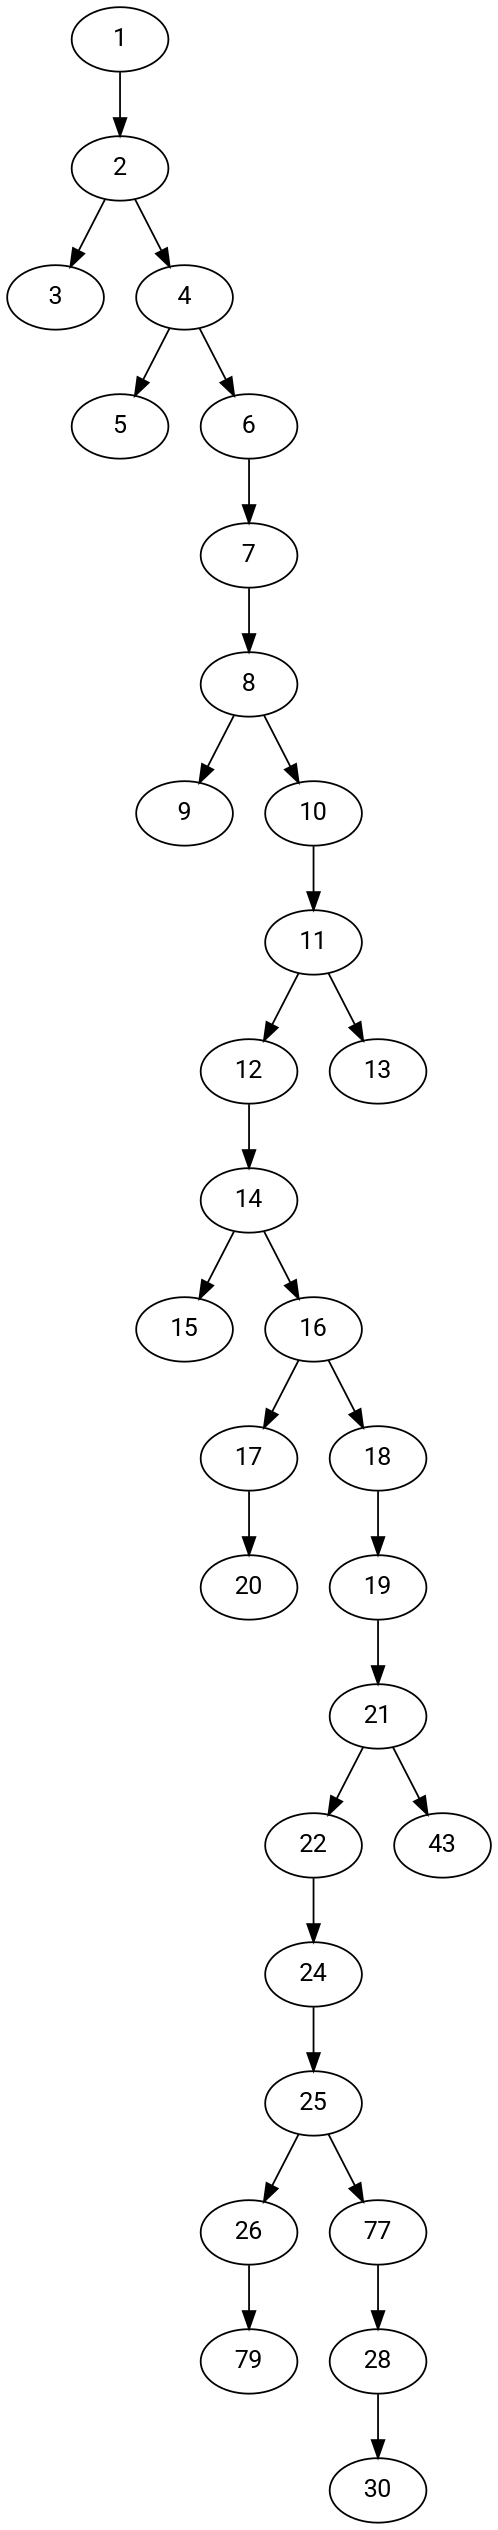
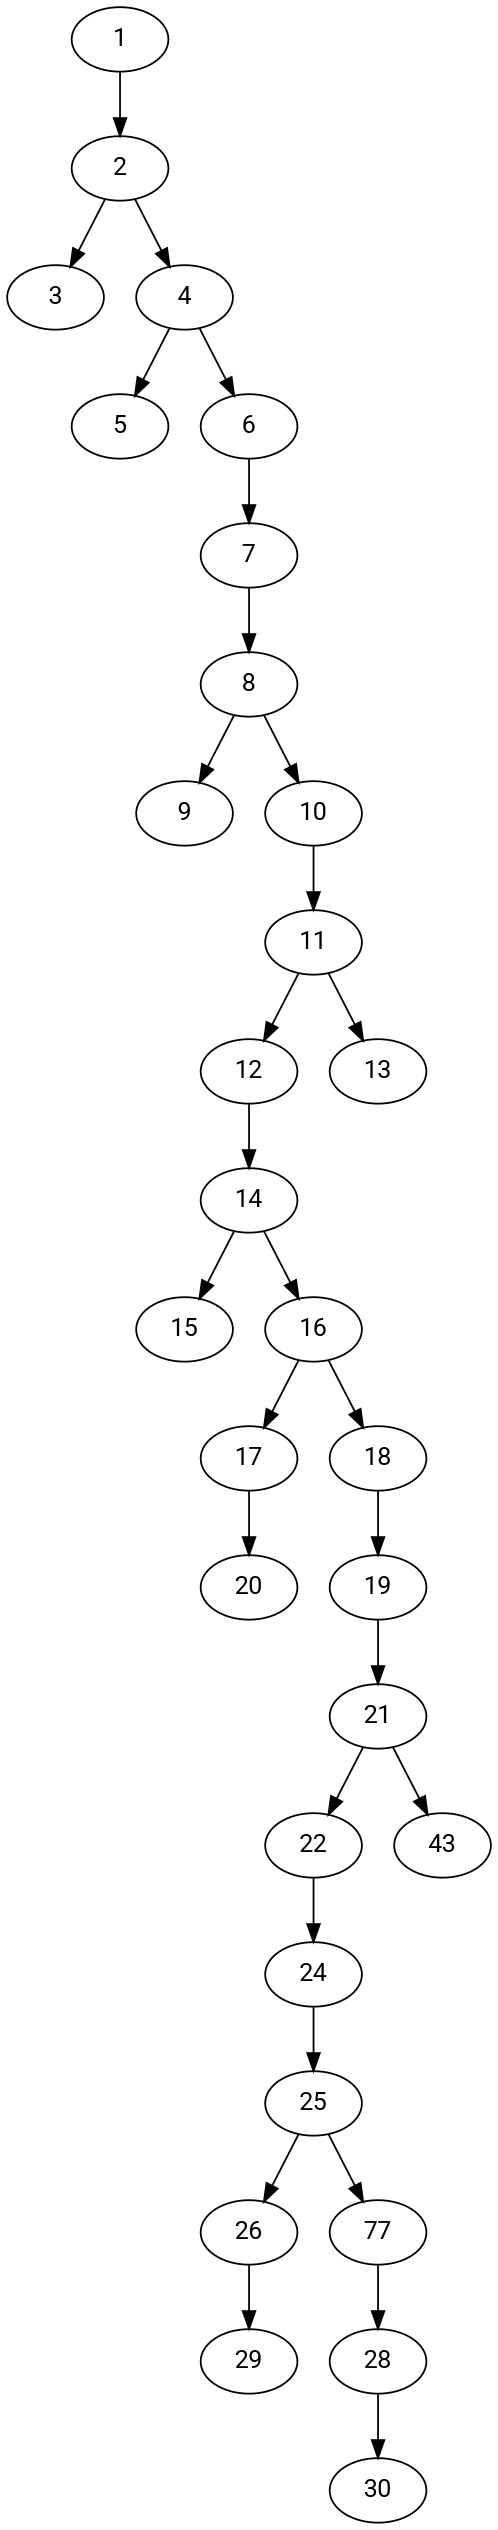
(249, 2361) -> (249, 2361)
